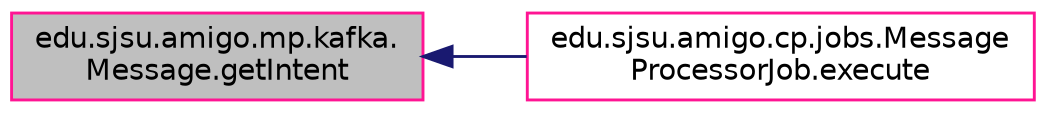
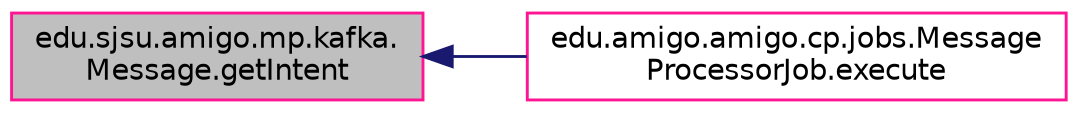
(781, 56) -> (797, 56)
